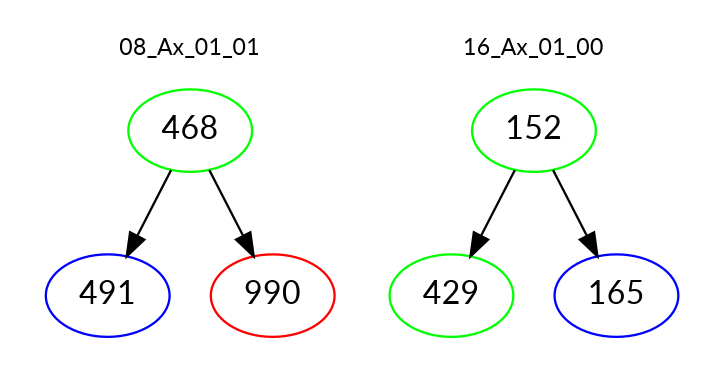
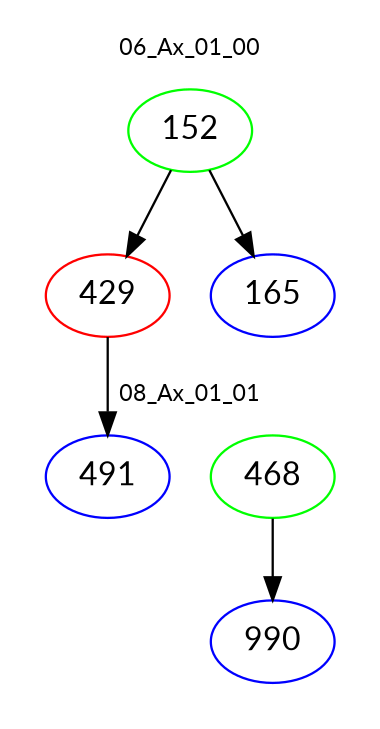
(534, 49) -> (190, 49)
(154, 203) -> (108, 387)
(273, 296) -> (273, 642)
(451, 296) -> (108, 296)
